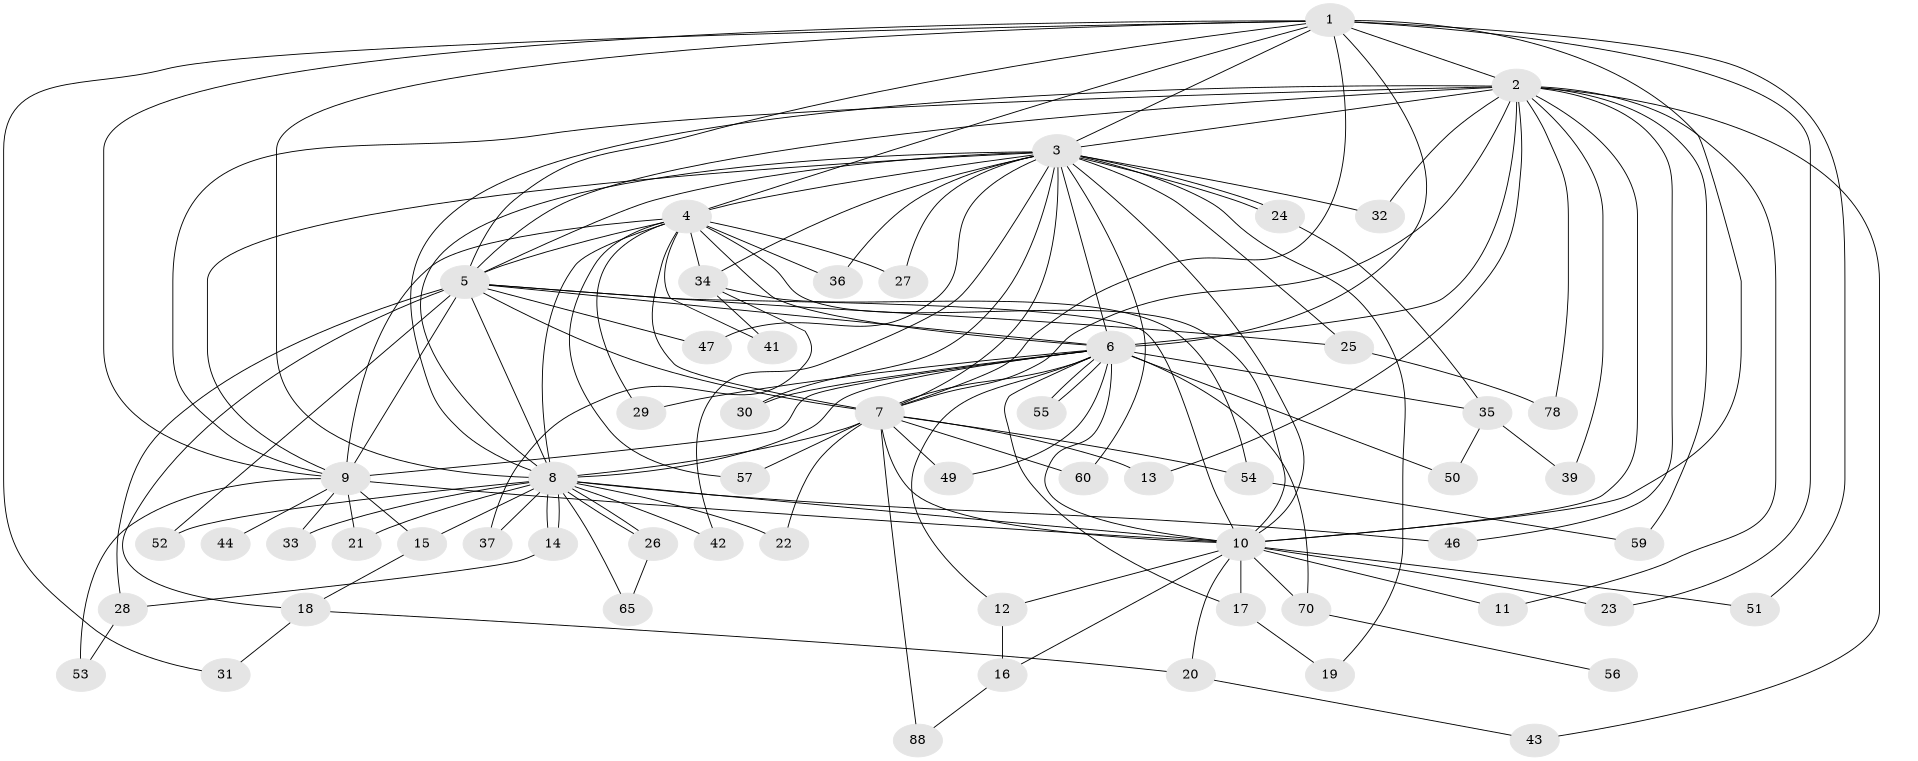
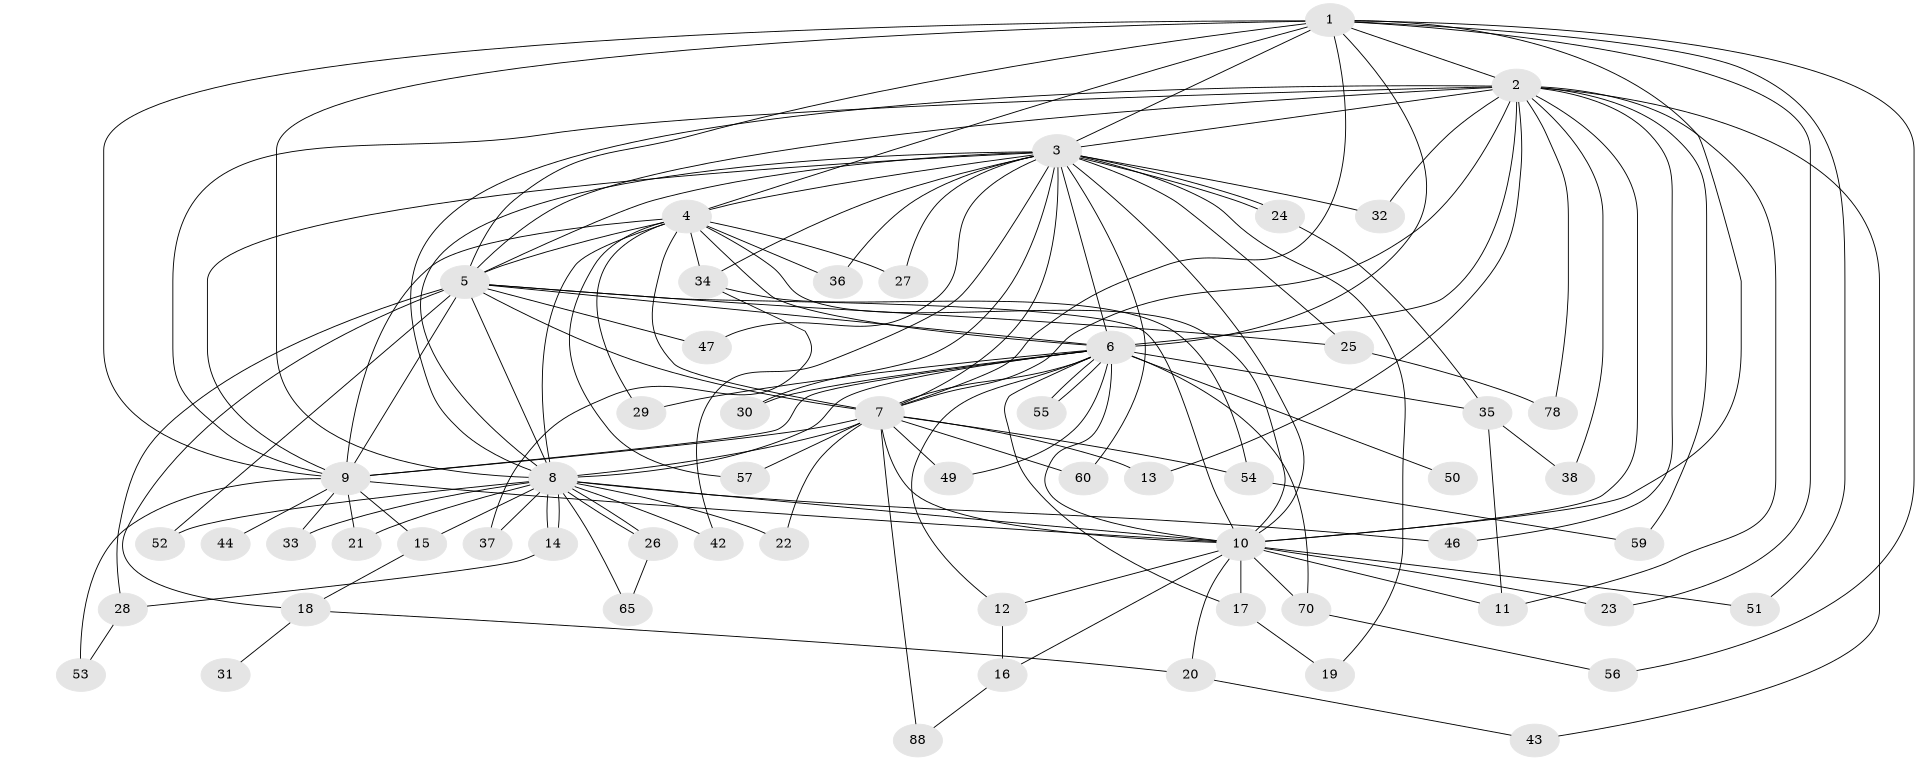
(320, 53) -> (1914, 198)
(772, 348) -> none
(1470, 446) -> (1495, 511)
none -> (614, 452)
(1570, 479) -> (1570, 479)
